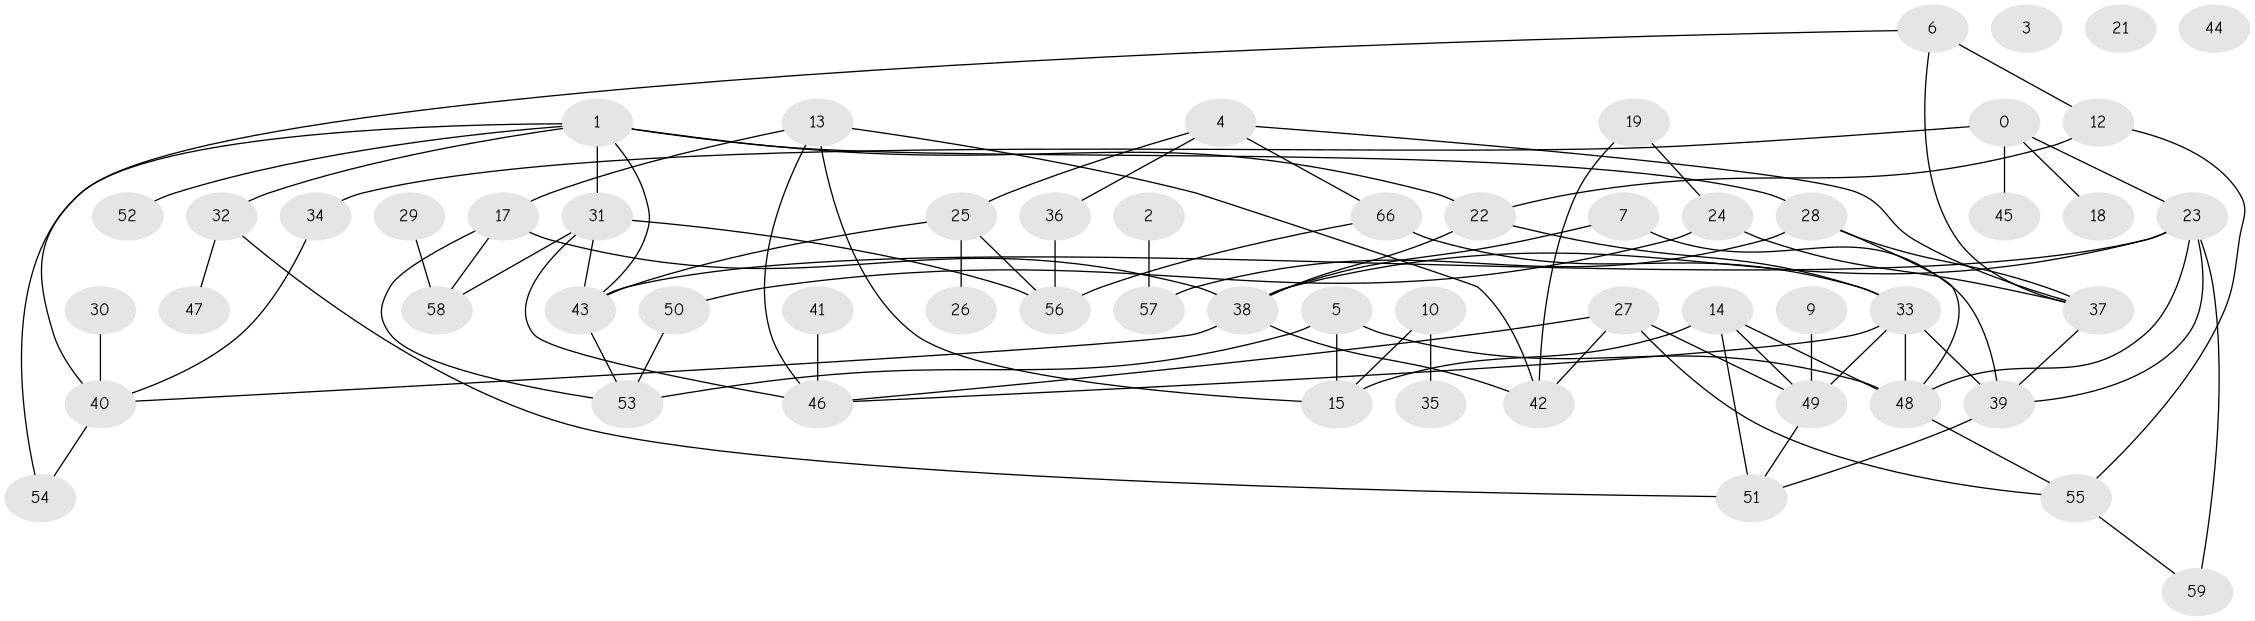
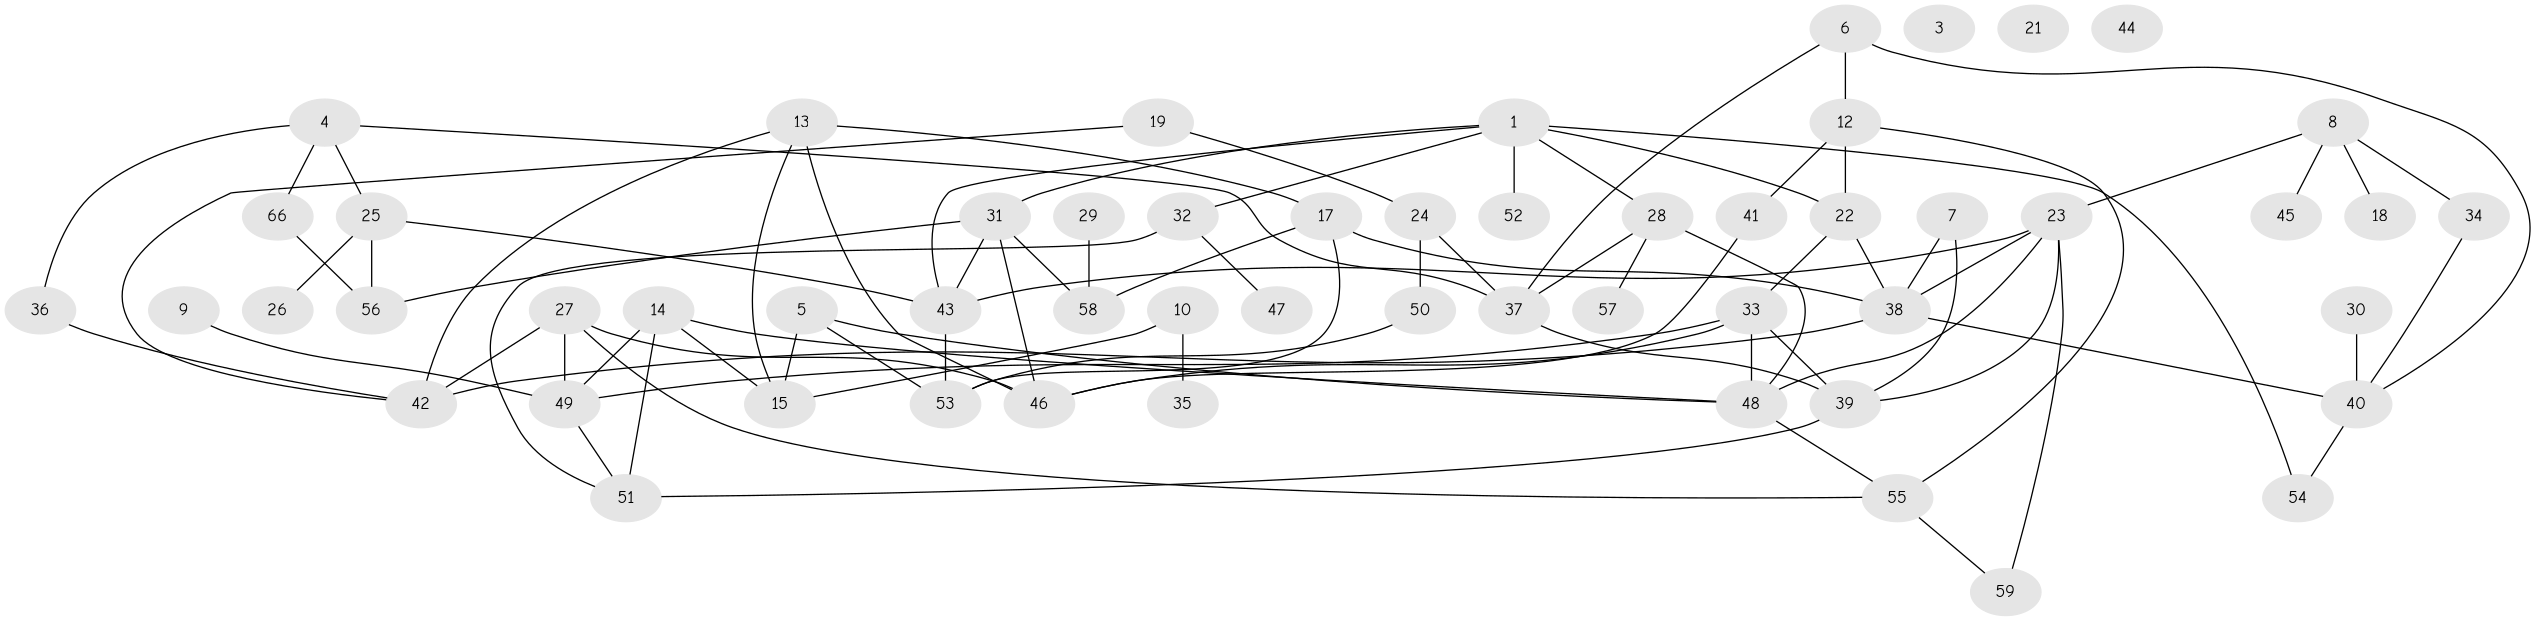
(2005, 123) -> (2333, 123)
none -> (1799, 169)
(1149, 216) -> none
(1646, 263) -> none
(1055, 264) -> (226, 368)
